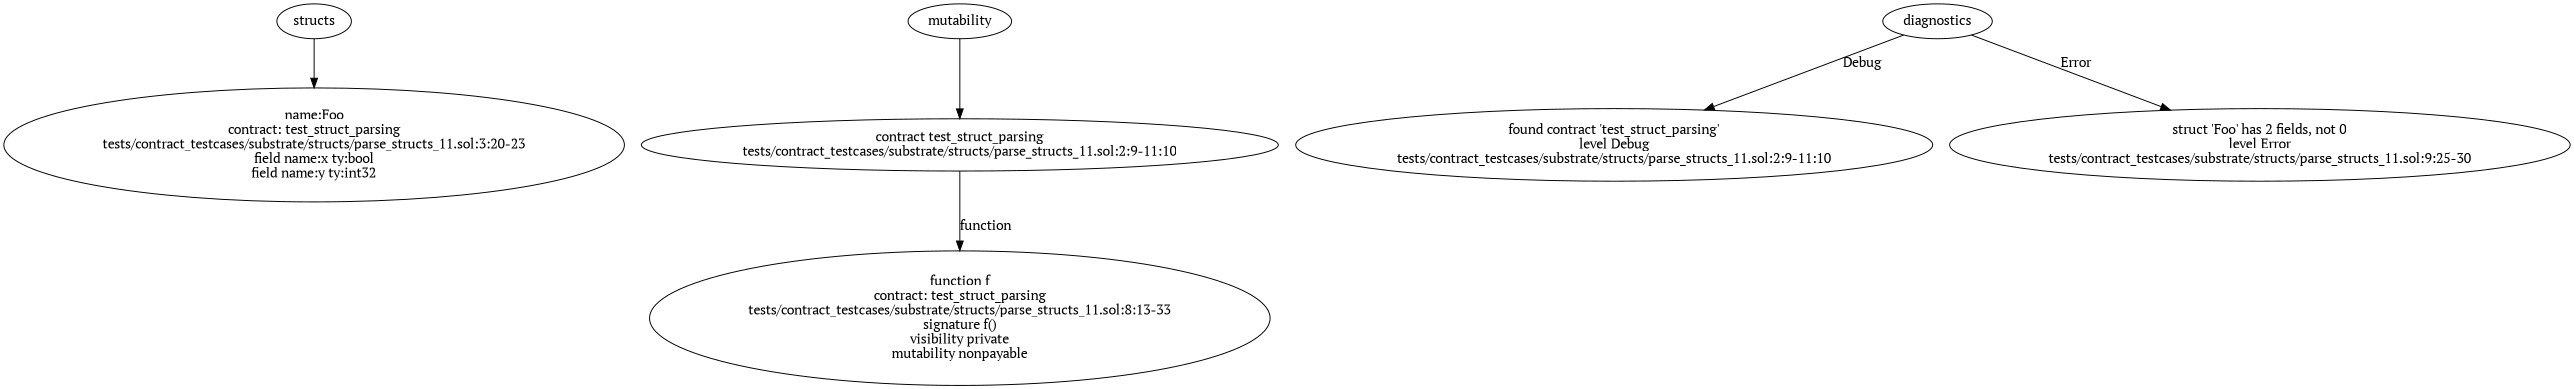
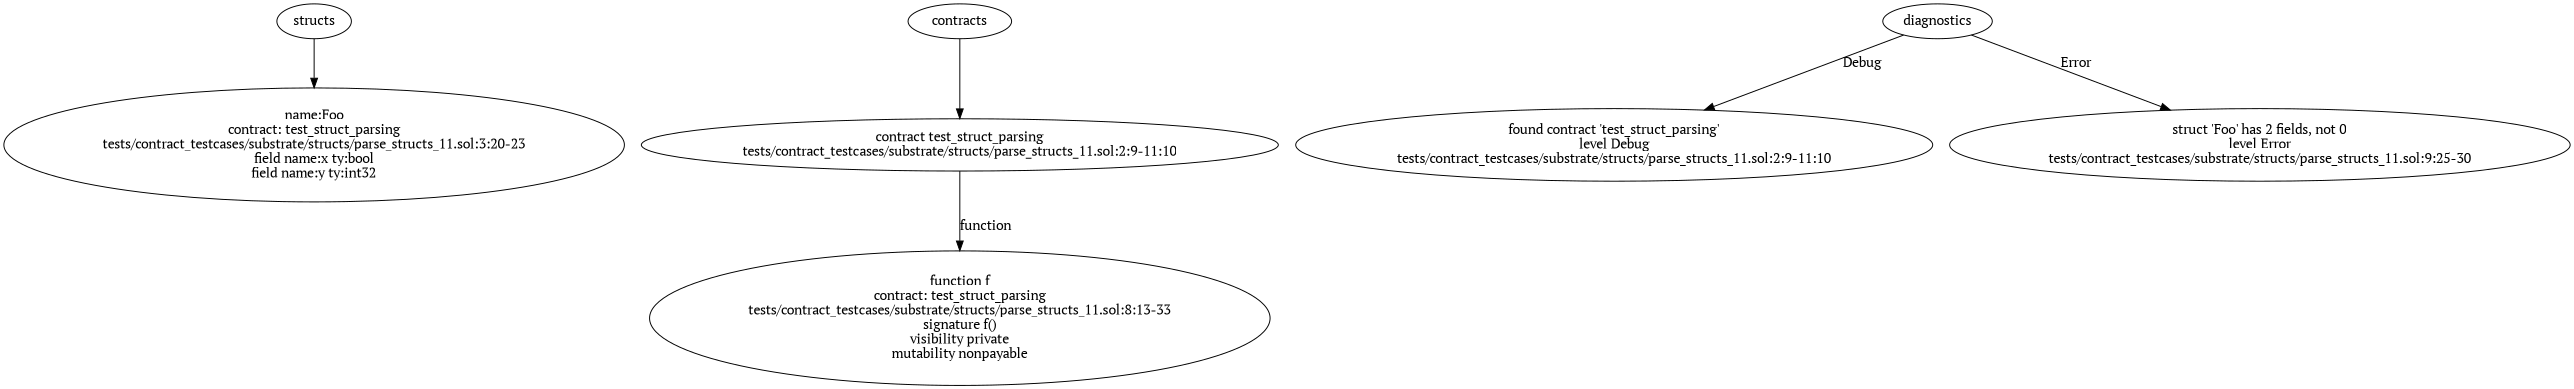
(960, 21) -> (960, 21)
